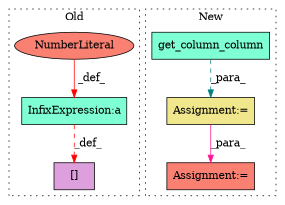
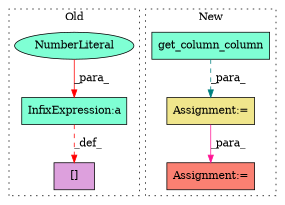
(74, 46) -> (74, 46)
(92, 78) -> (92, 78)
